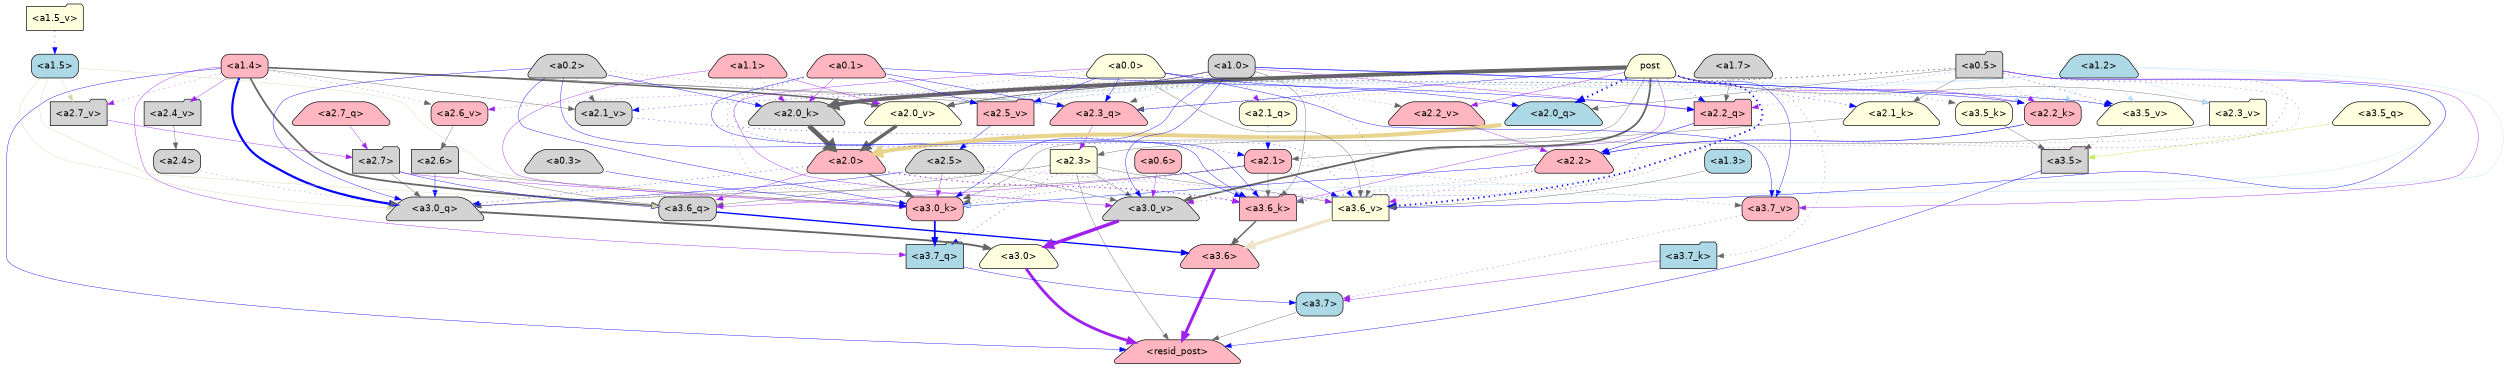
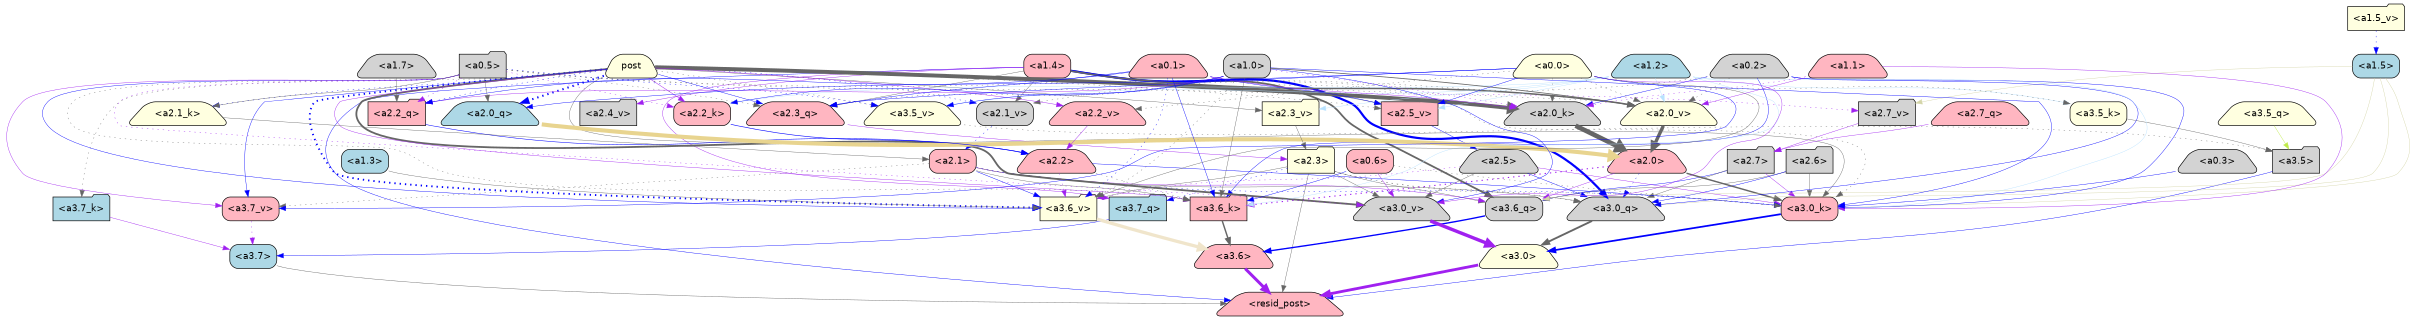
(459, 114) -> none
(1268, 114) -> none
(177, 161) -> none
(935, 227) -> (1668, 232)
